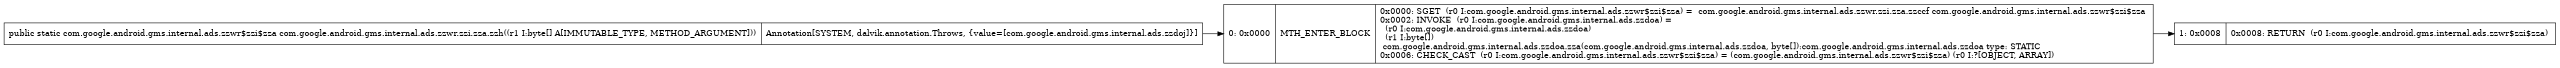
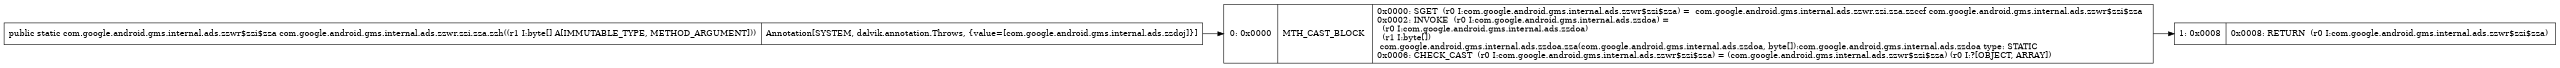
(1325, 33) -> (1324, 33)
